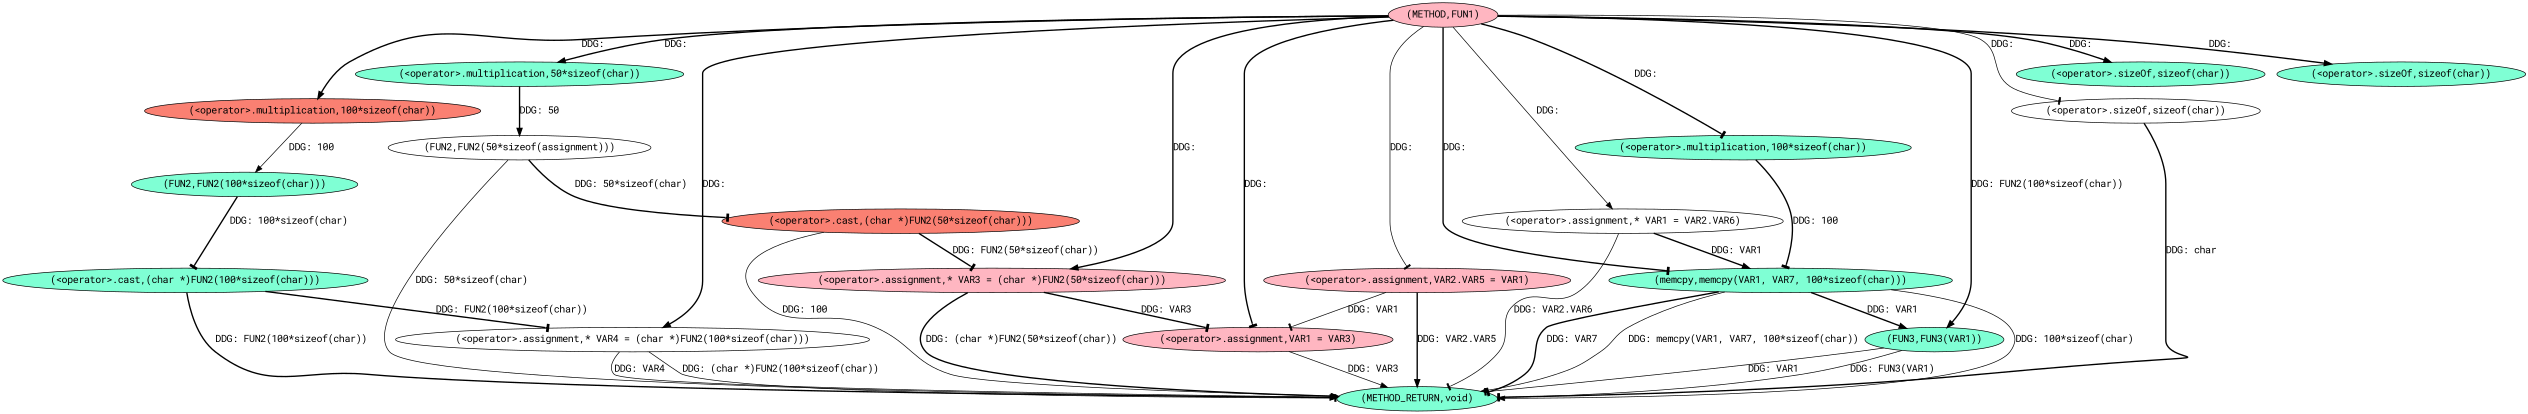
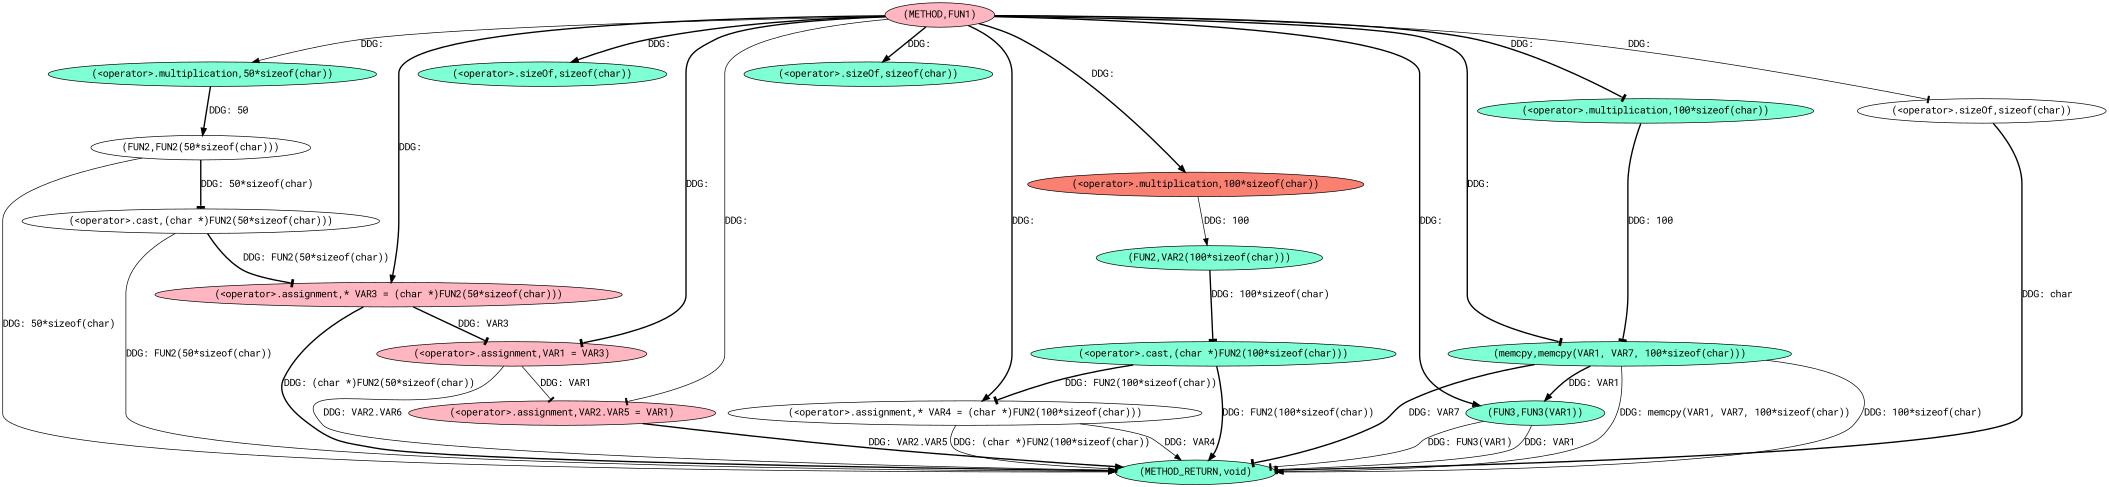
(975, 22) -> (555, 26)
(520, 148) -> (201, 148)
(245, 184) -> (1209, 258)
(2047, 184) -> (1434, 221)
(901, 221) -> (201, 221)
(1623, 221) -> none
(1339, 309) -> (536, 382)
(805, 310) -> (199, 354)
(1373, 369) -> (363, 413)
